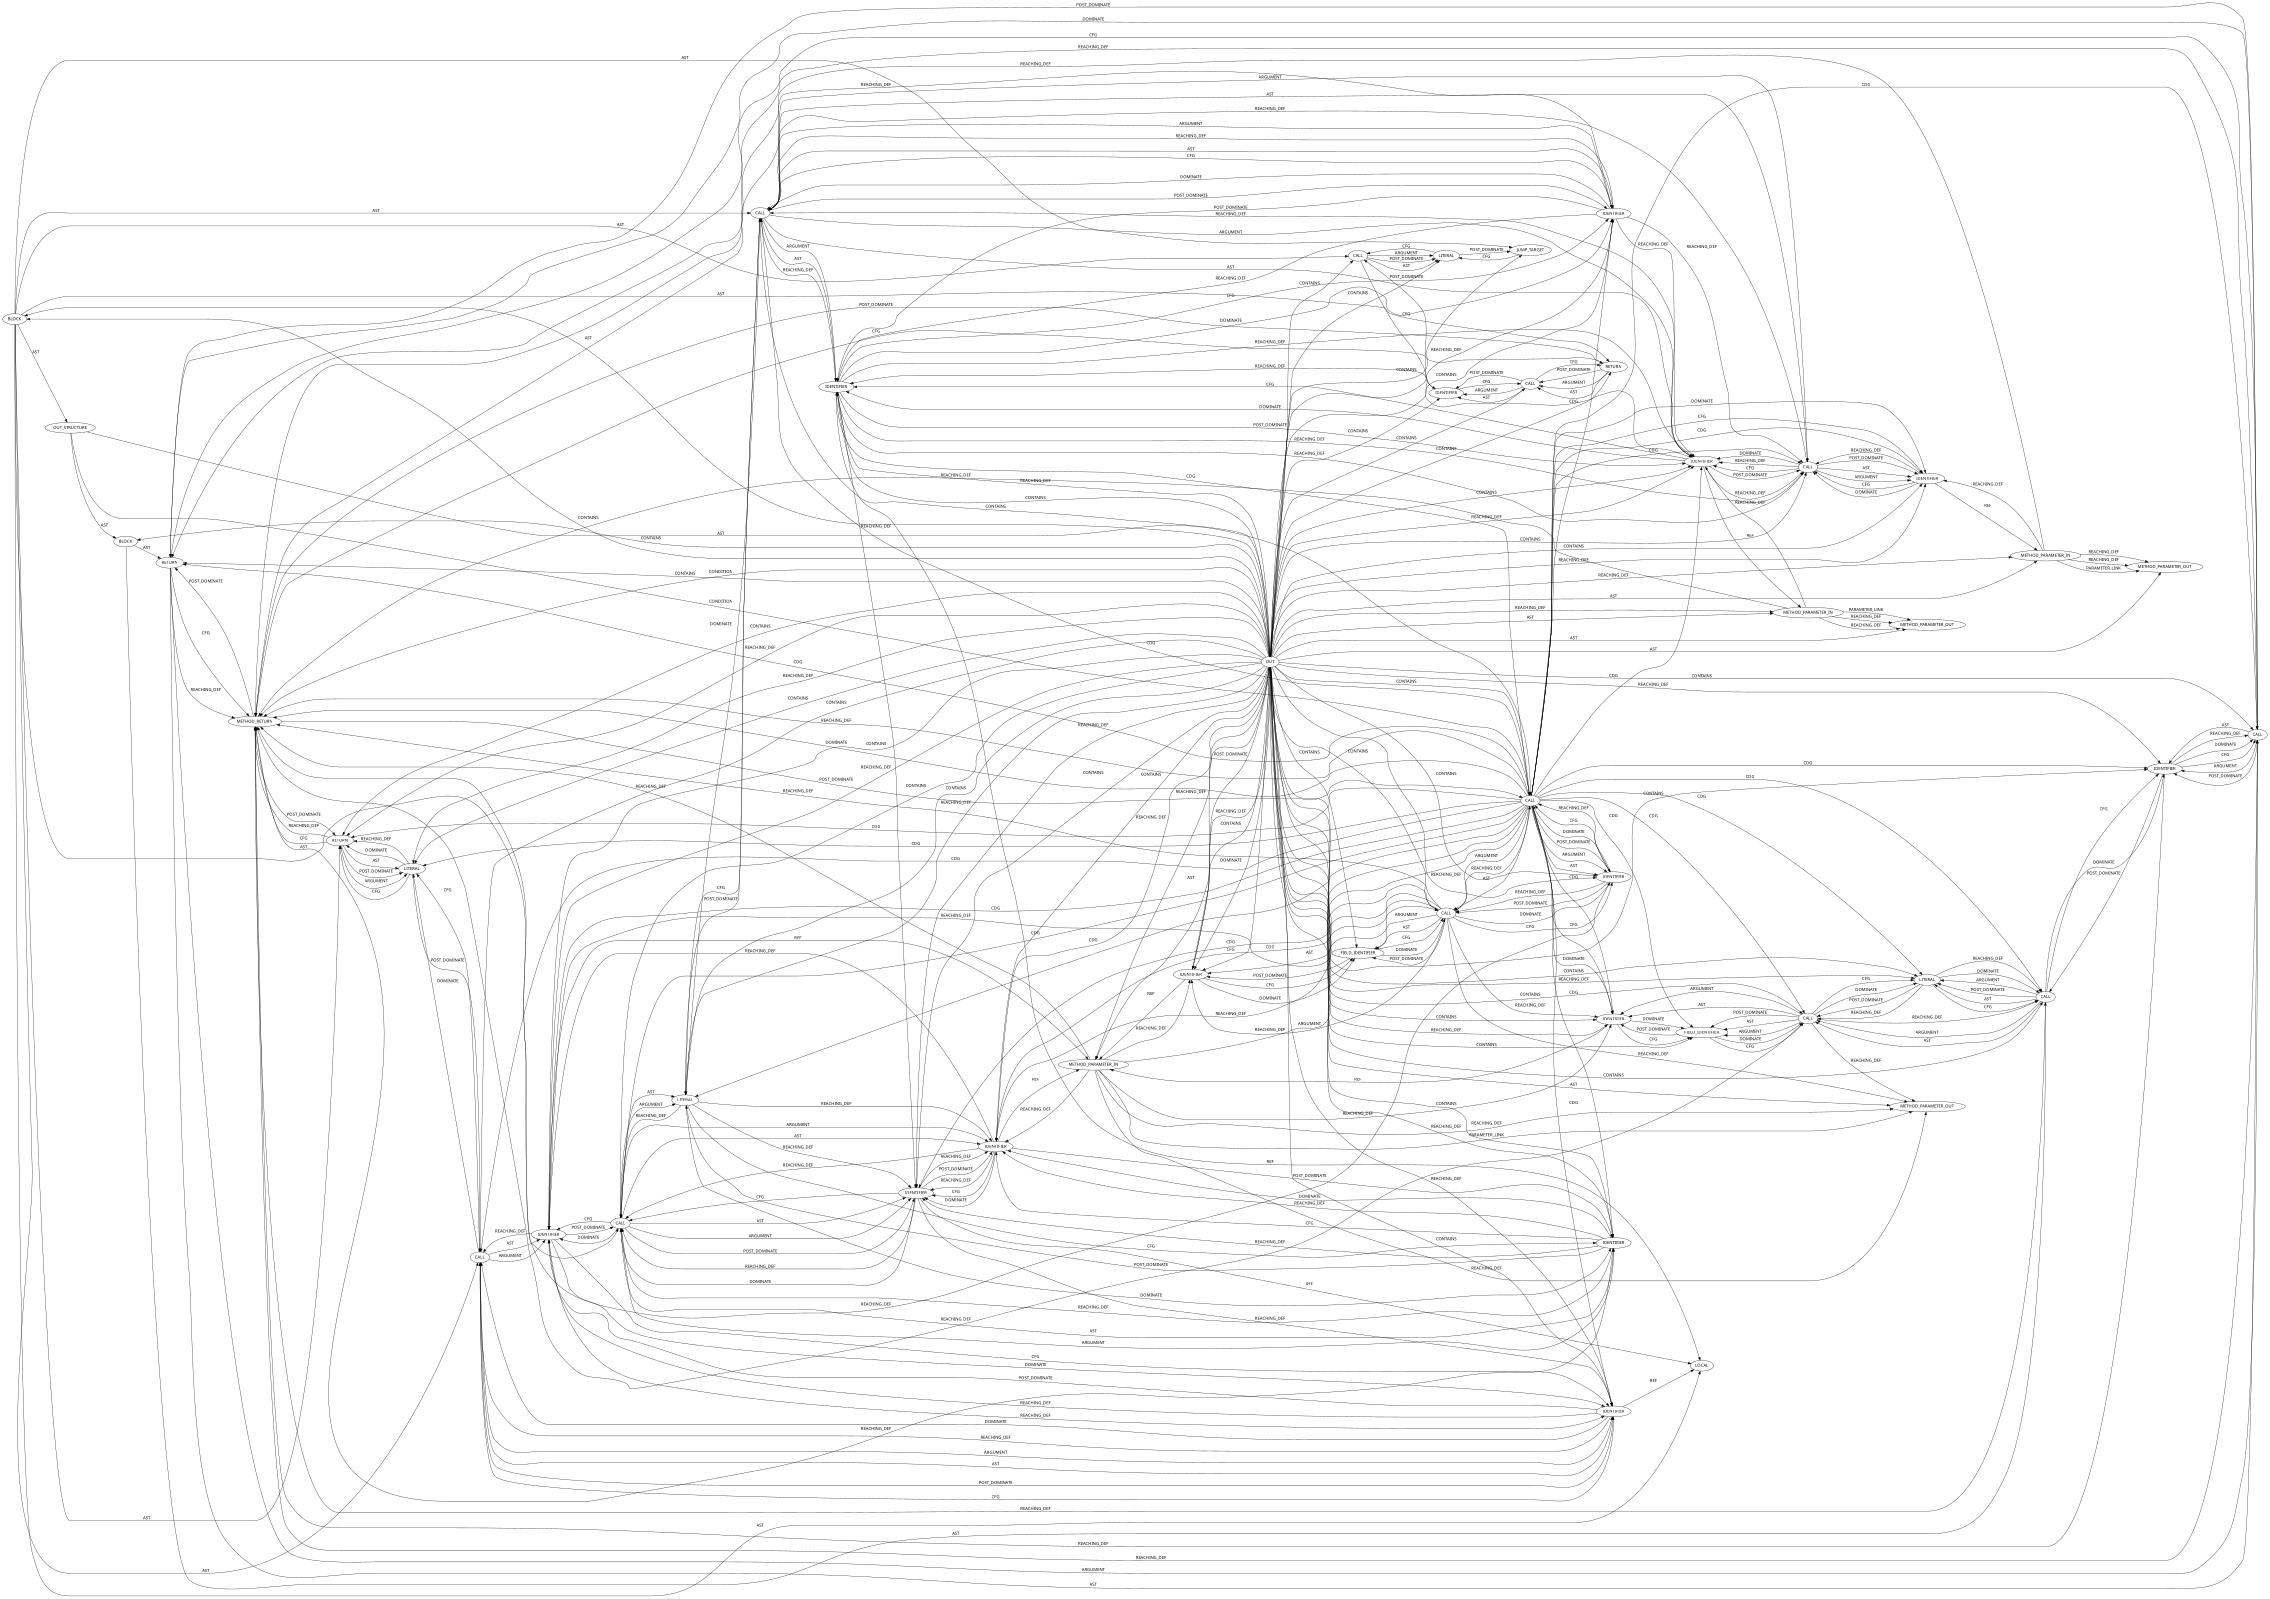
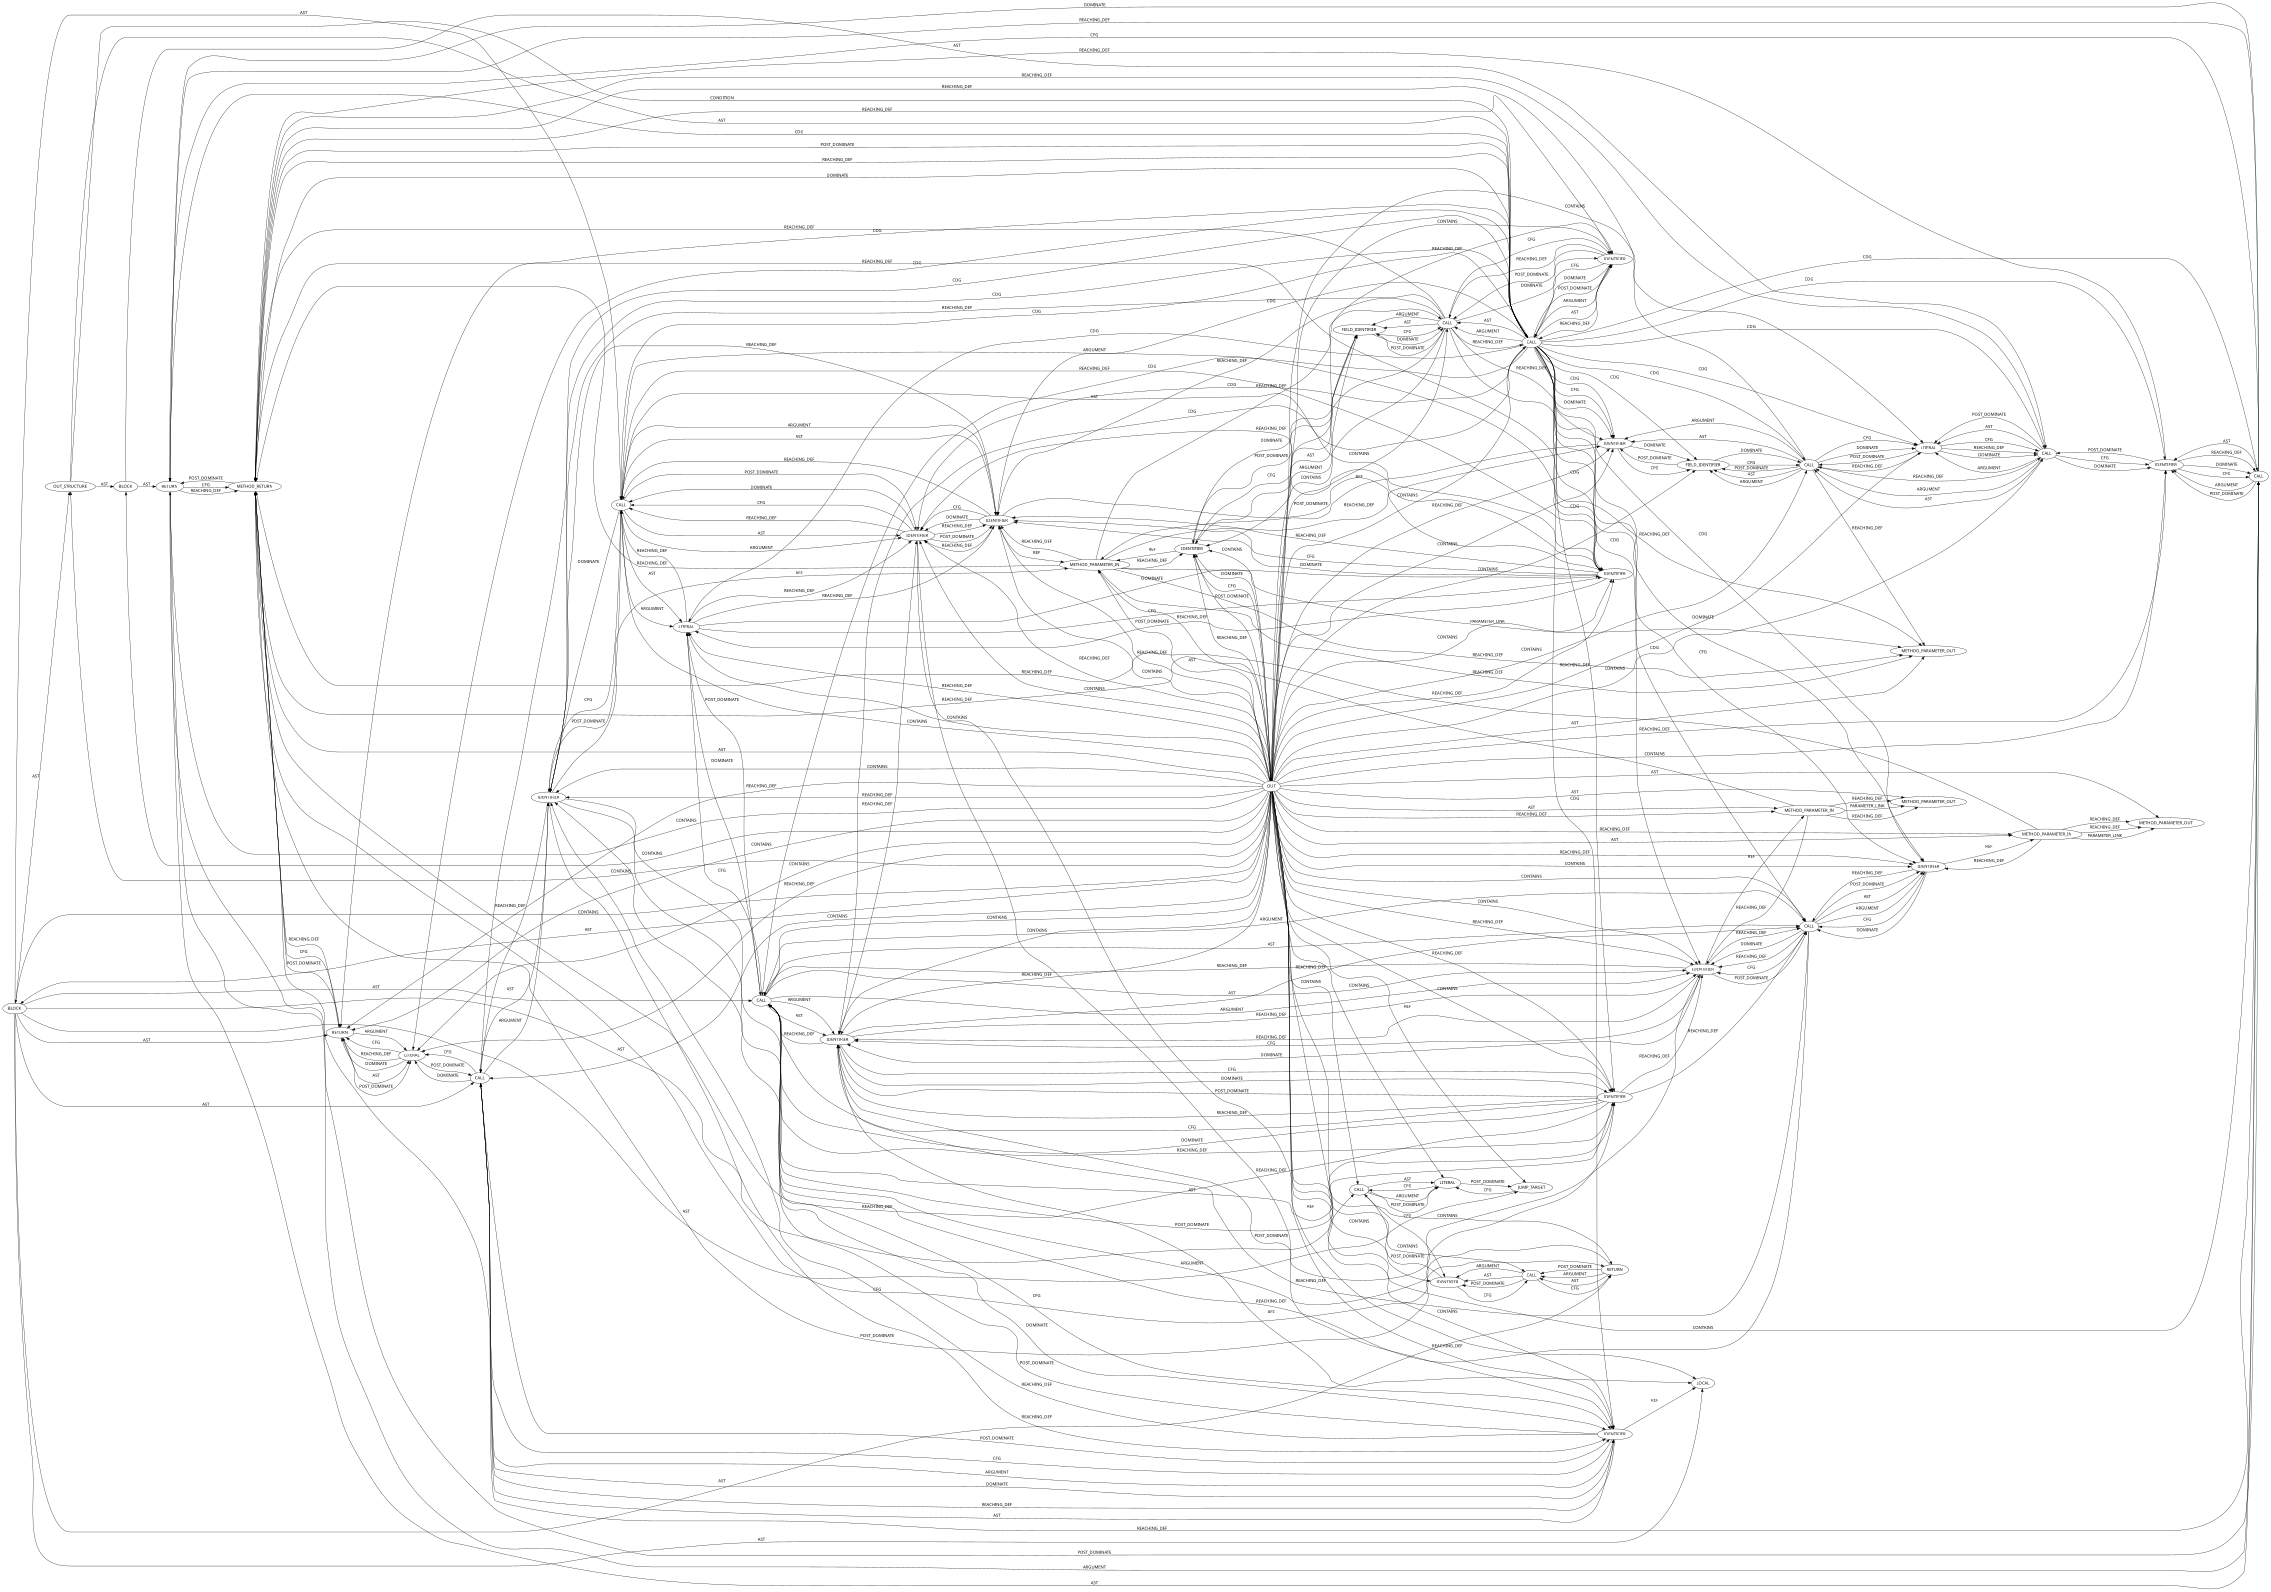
(1406, 370) -> (1408, 1007)
(721, 572) -> (722, 750)
none -> (527, 880)
